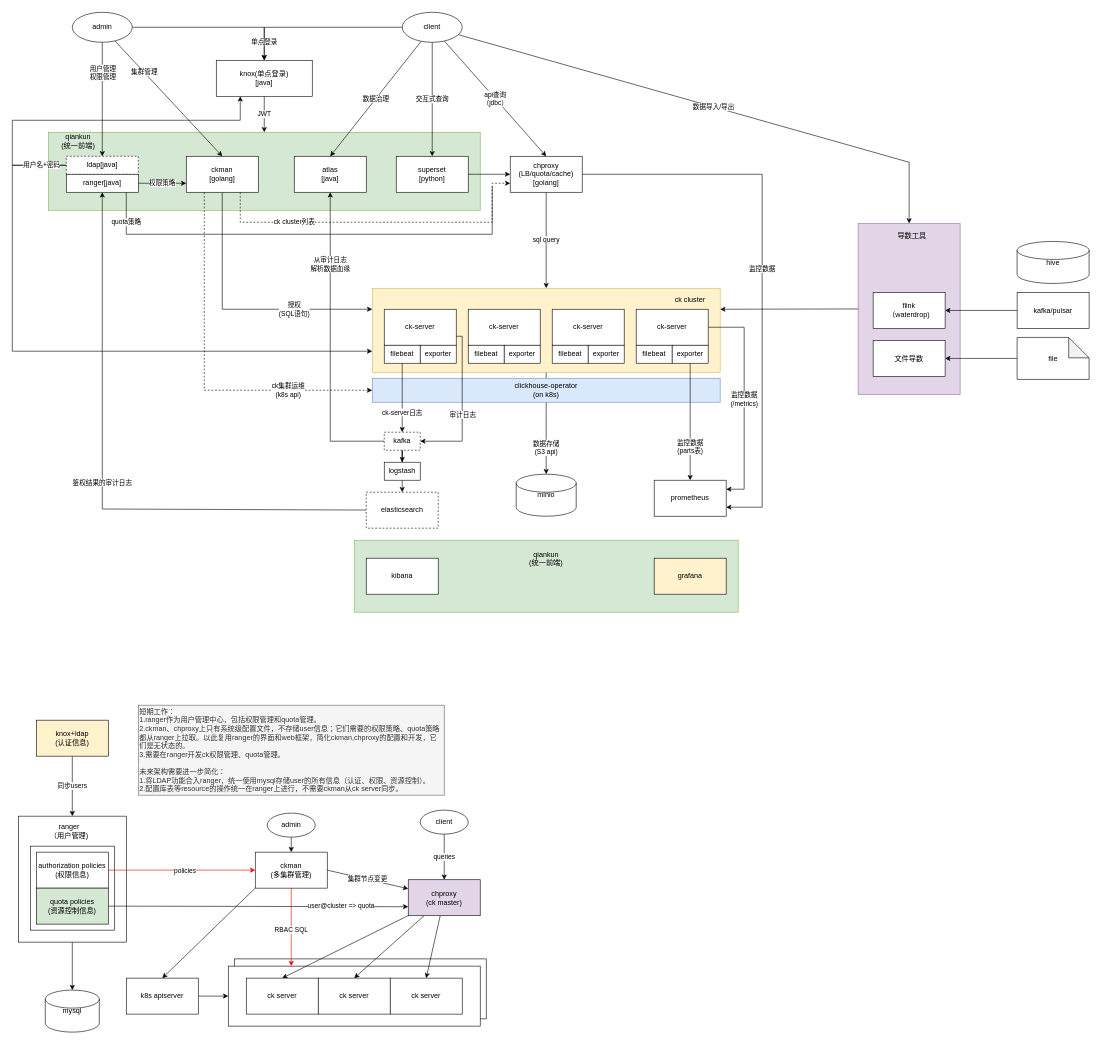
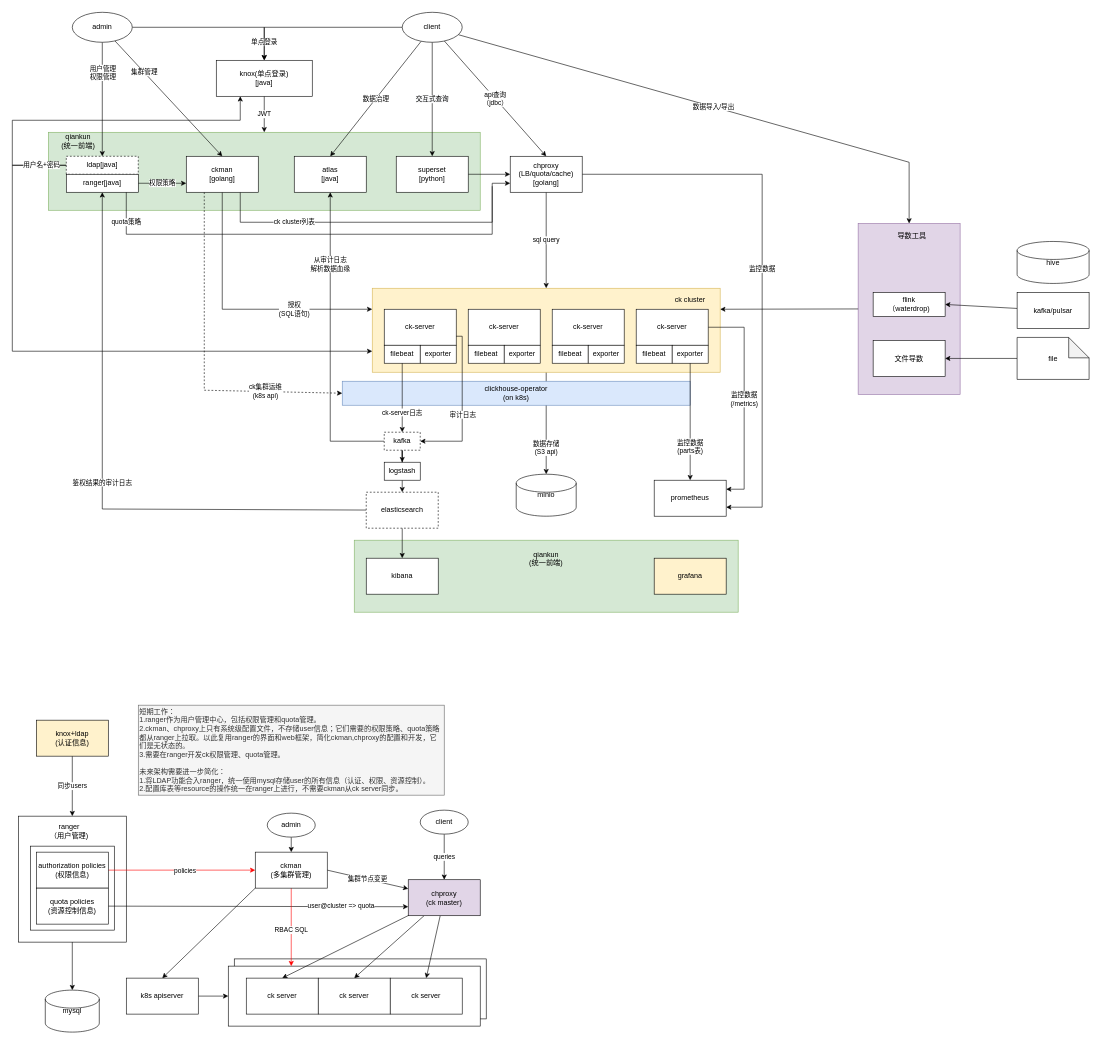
(402, 222) -> (402, 222)
(909, 311) -> (909, 305)
(546, 390) -> (516, 393)
none -> (402, 552)
(72, 906) -> (72, 906)
